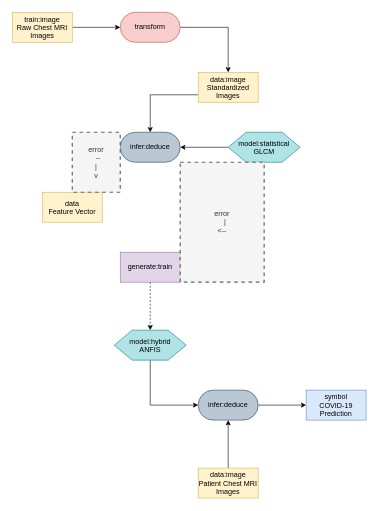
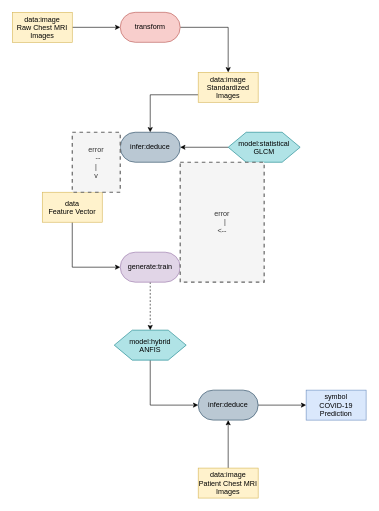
(42, 19) -> (42, 19)
none -> (72, 266)
(150, 267) -> (150, 267)
